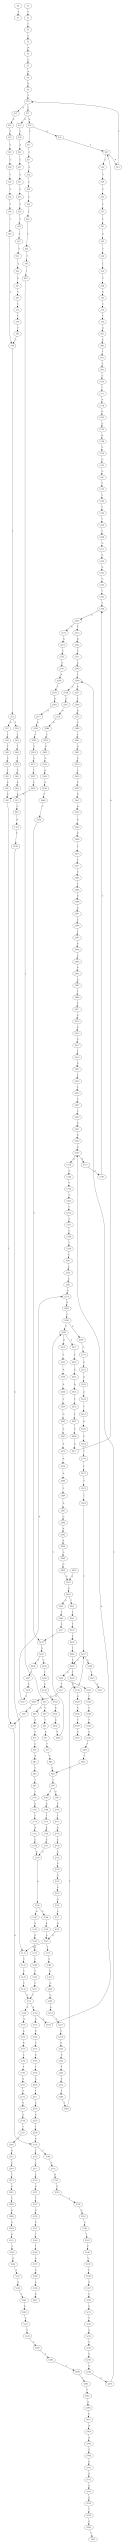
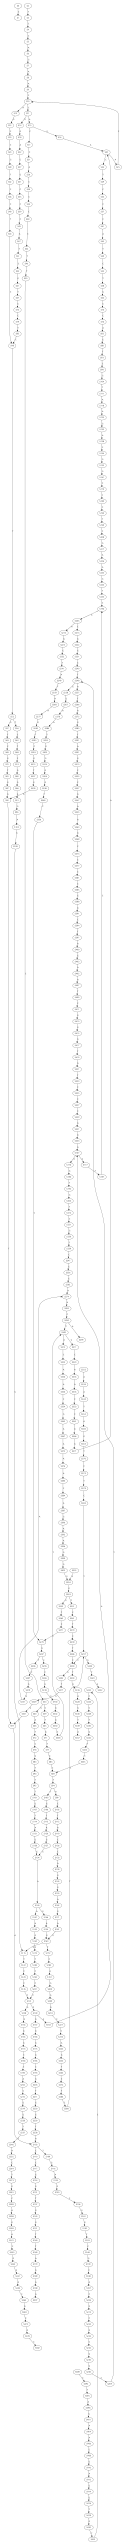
(84, 1355) -> none
(75, 1683) -> (97, 2115)
(51, 2360) -> none
